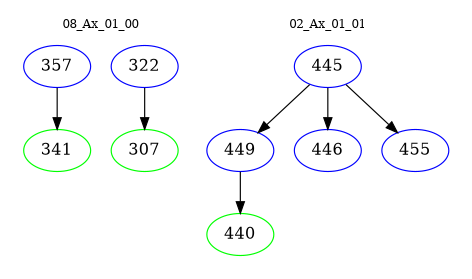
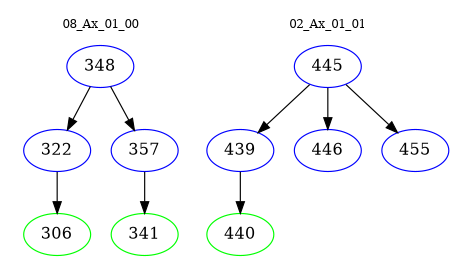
none -> (100, 66)
(145, 150) -> (57, 235)
(240, 150) -> (240, 150)
